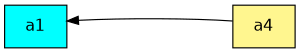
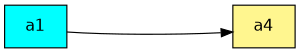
(156, 19) -> (144, 34)
